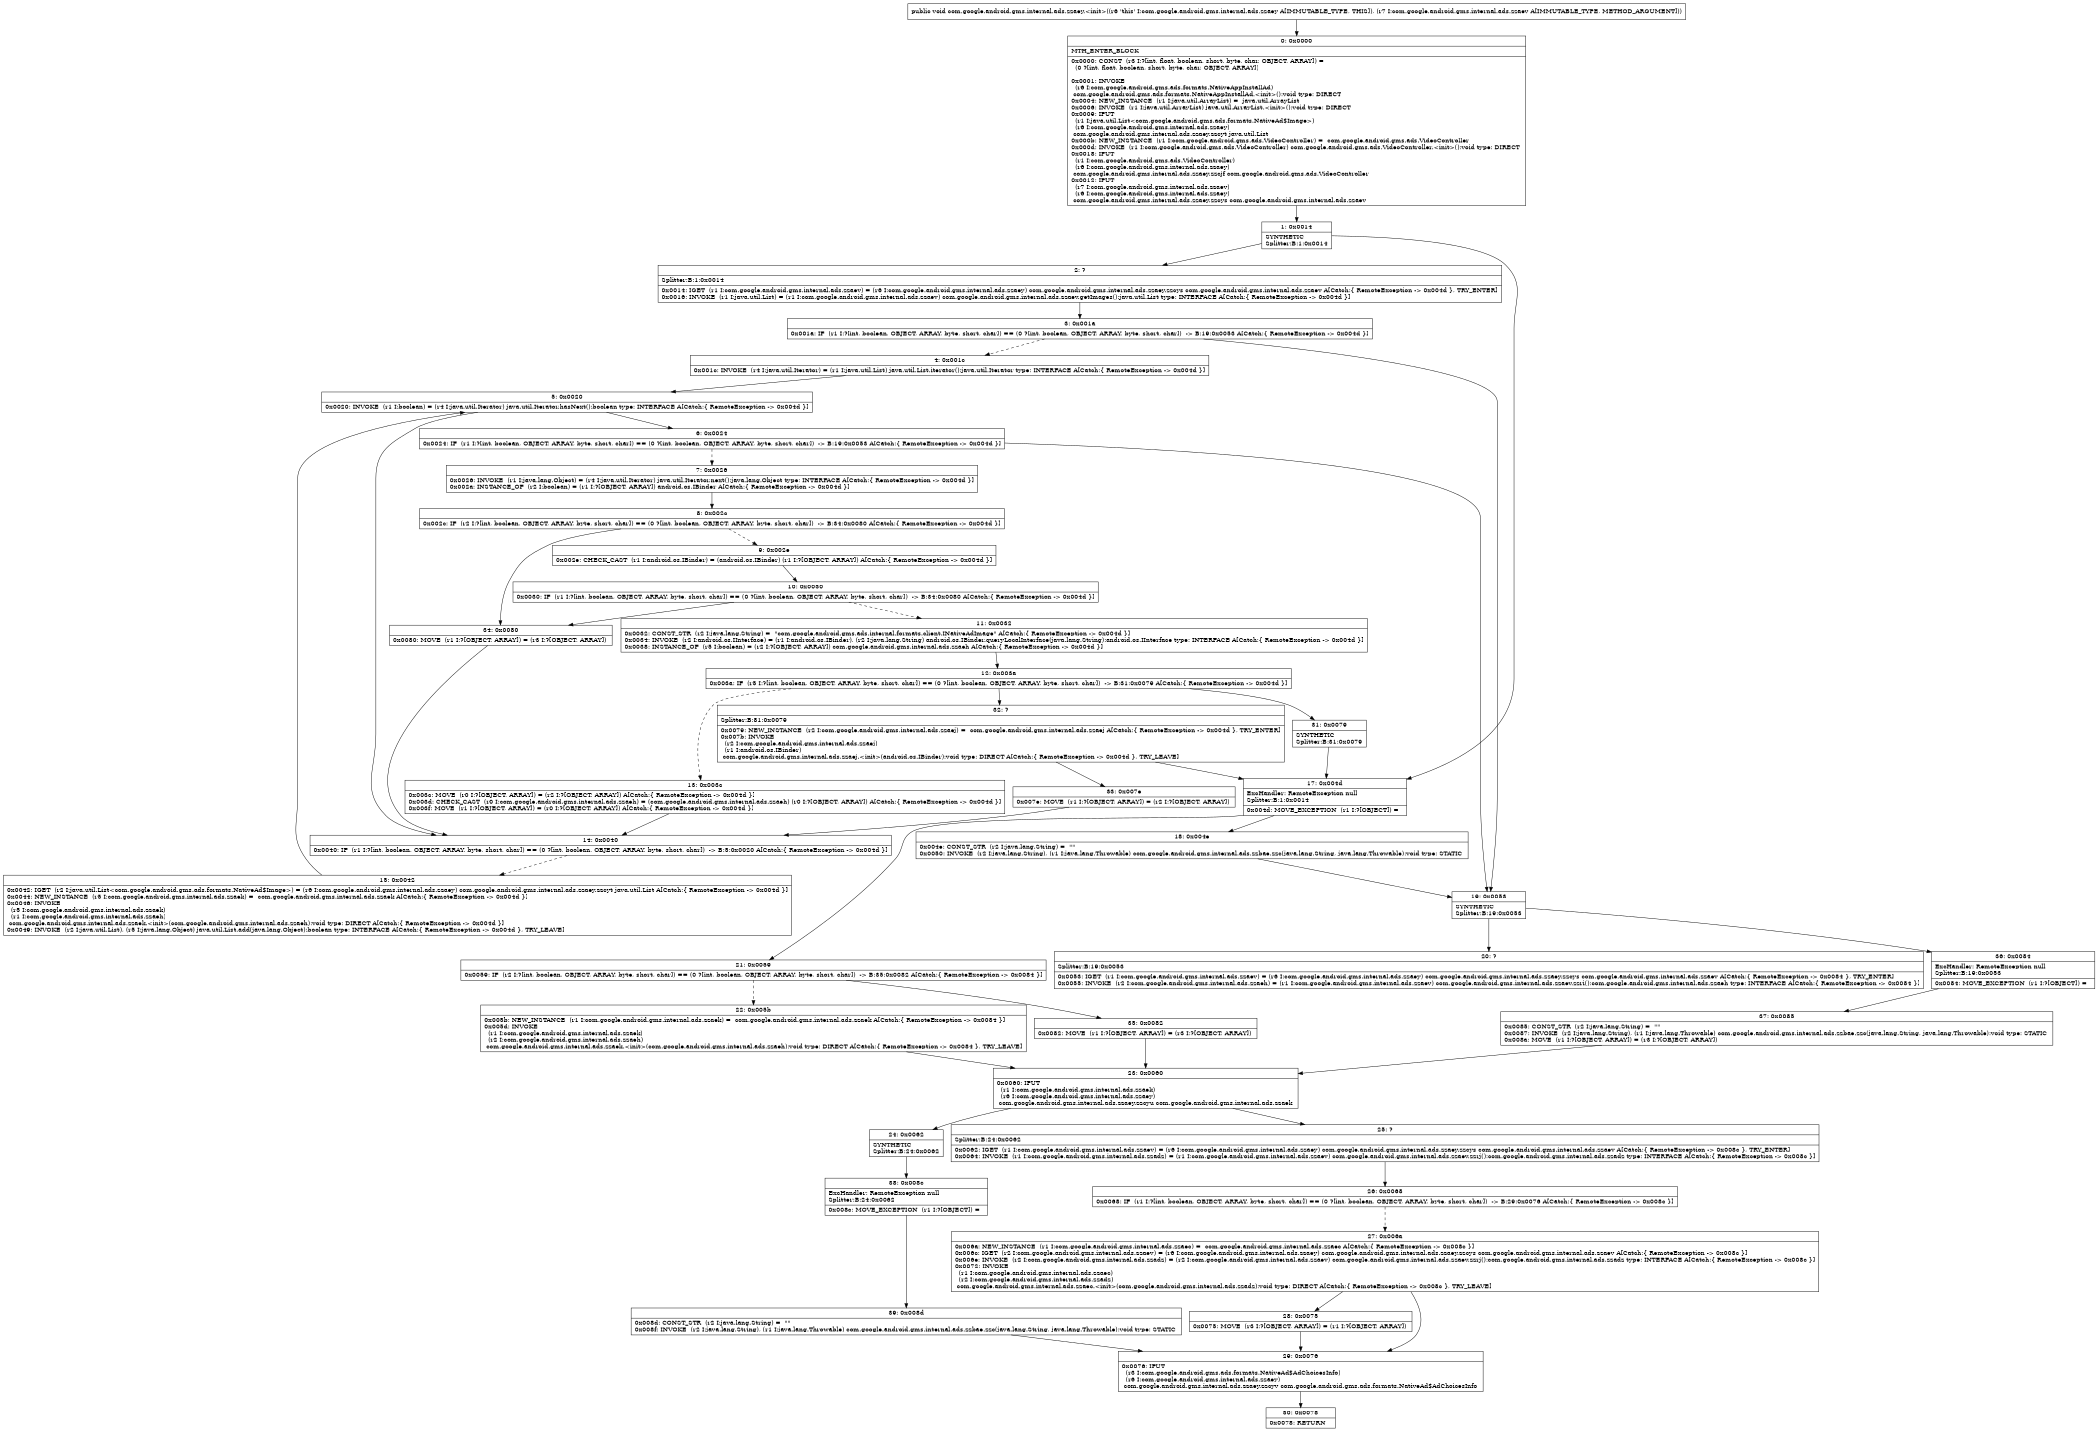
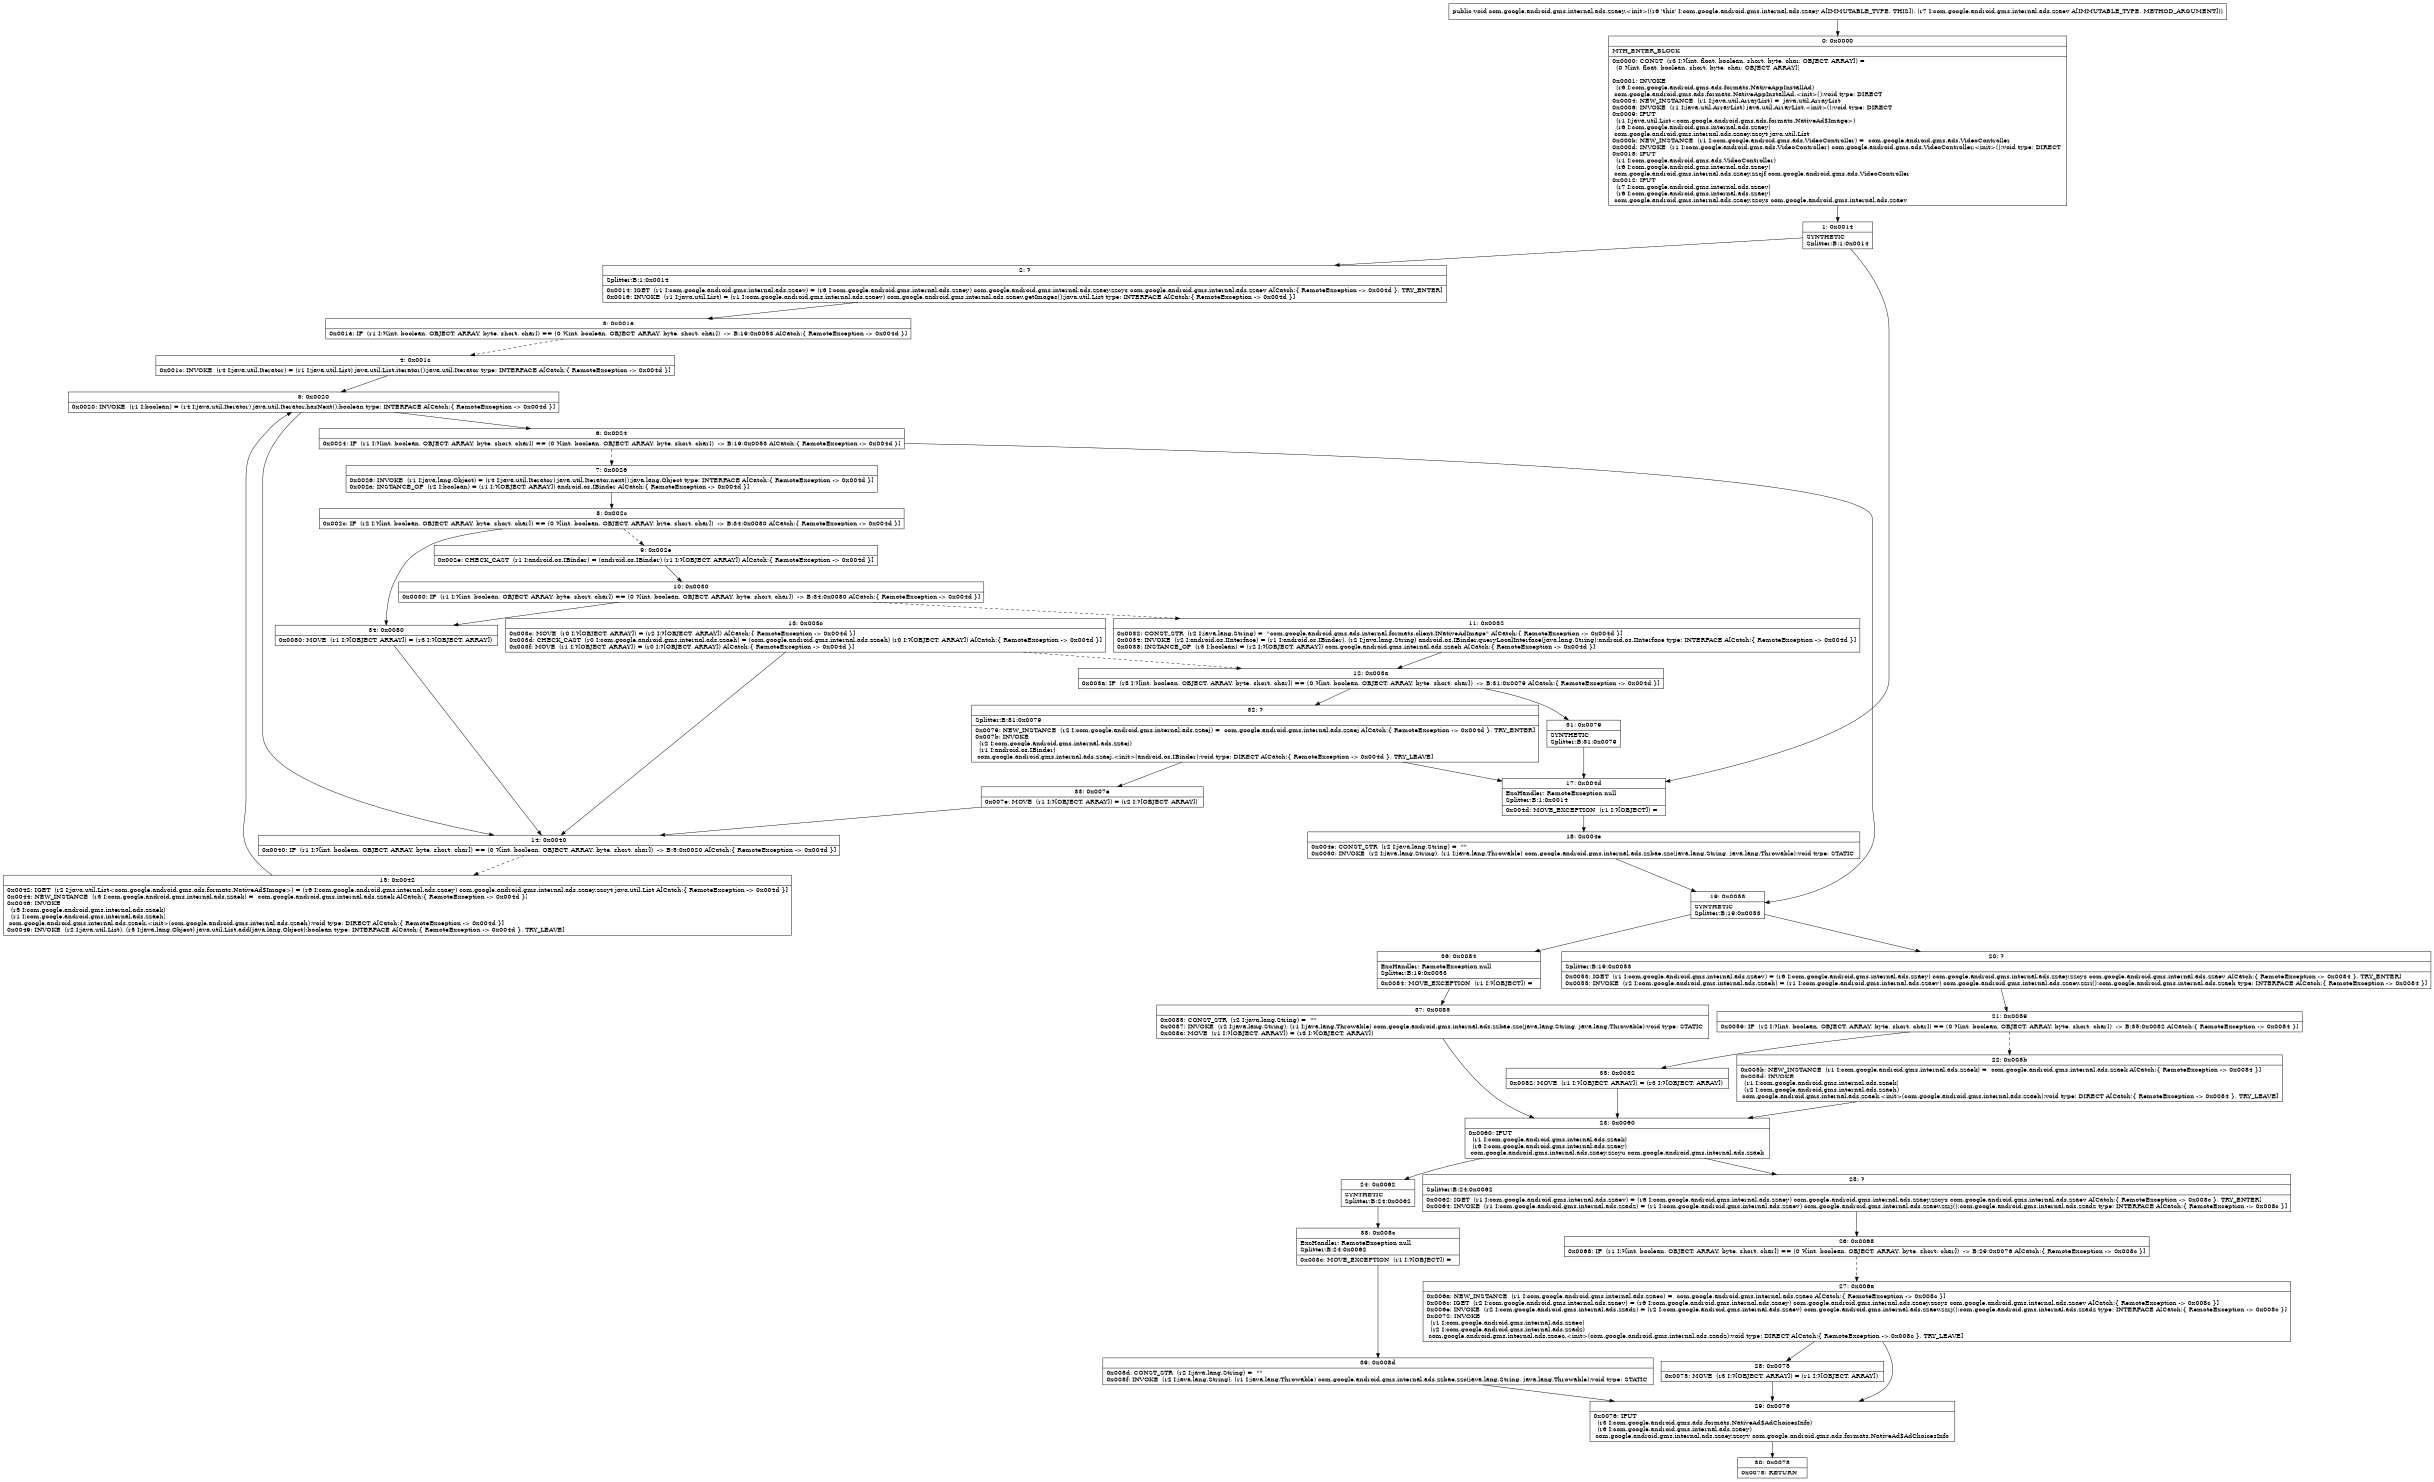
(1497, 492) -> none
(716, 703) -> (1130, 660)
(982, 821) -> (2003, 998)
